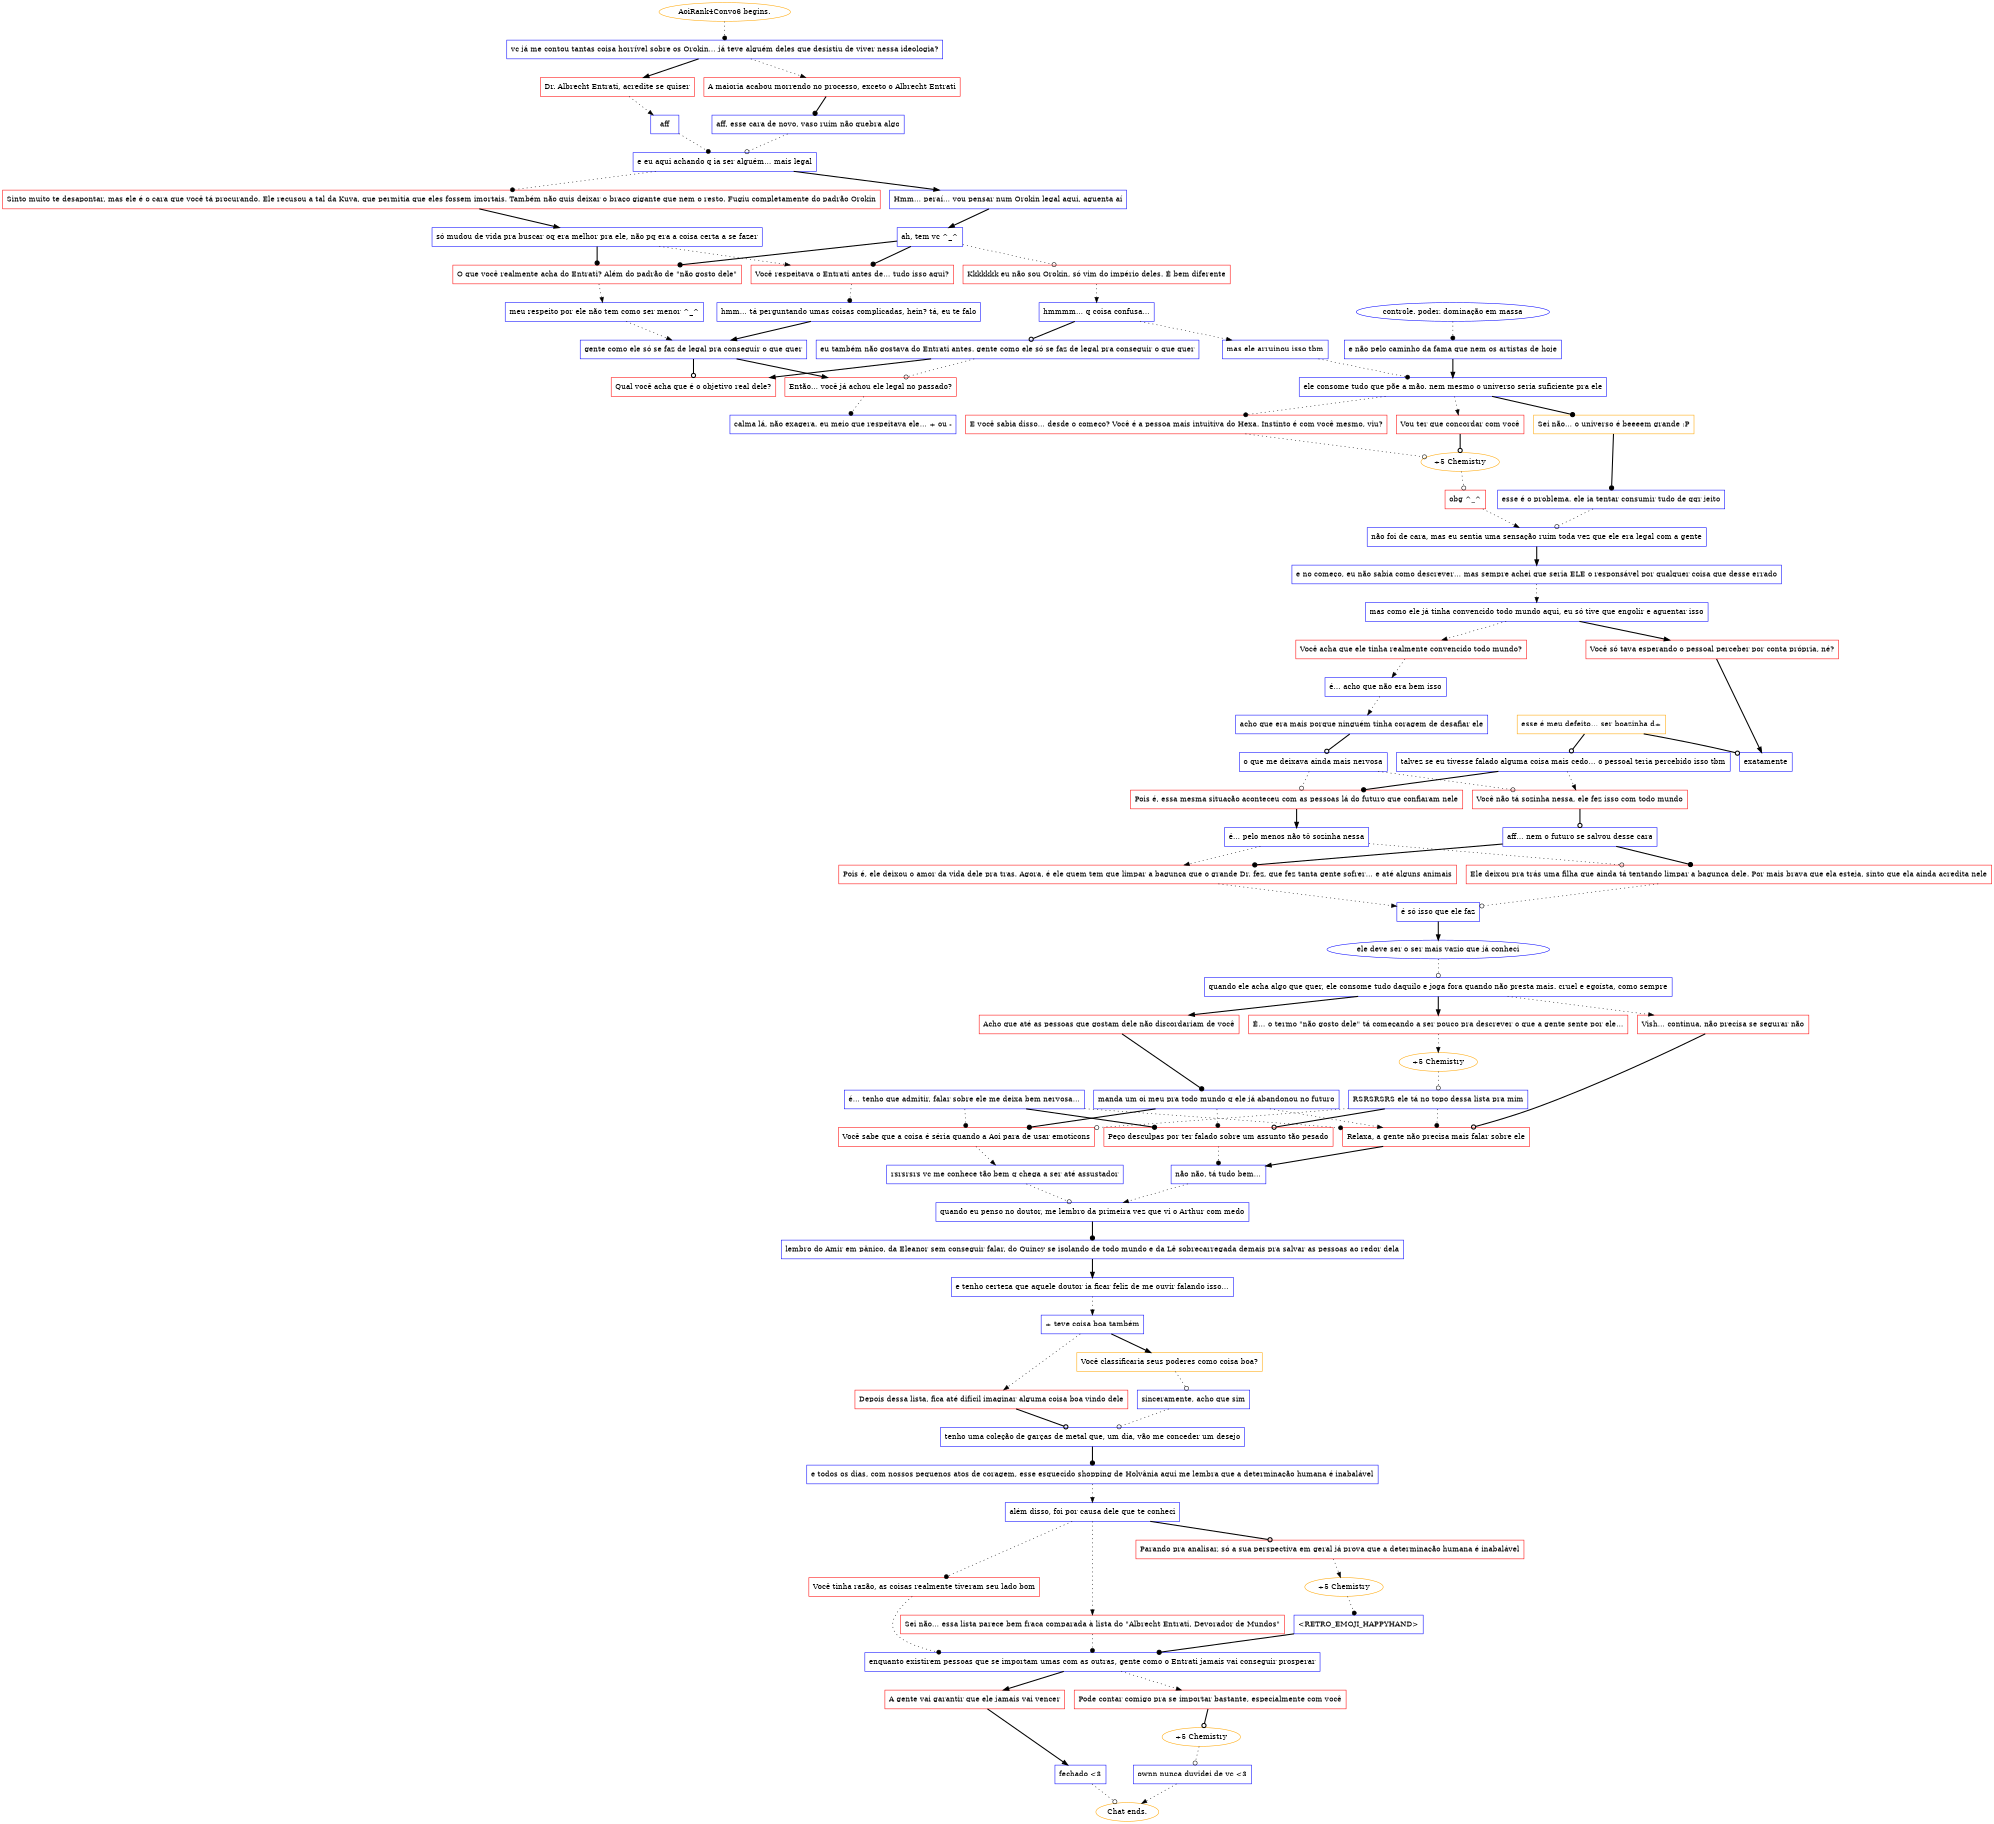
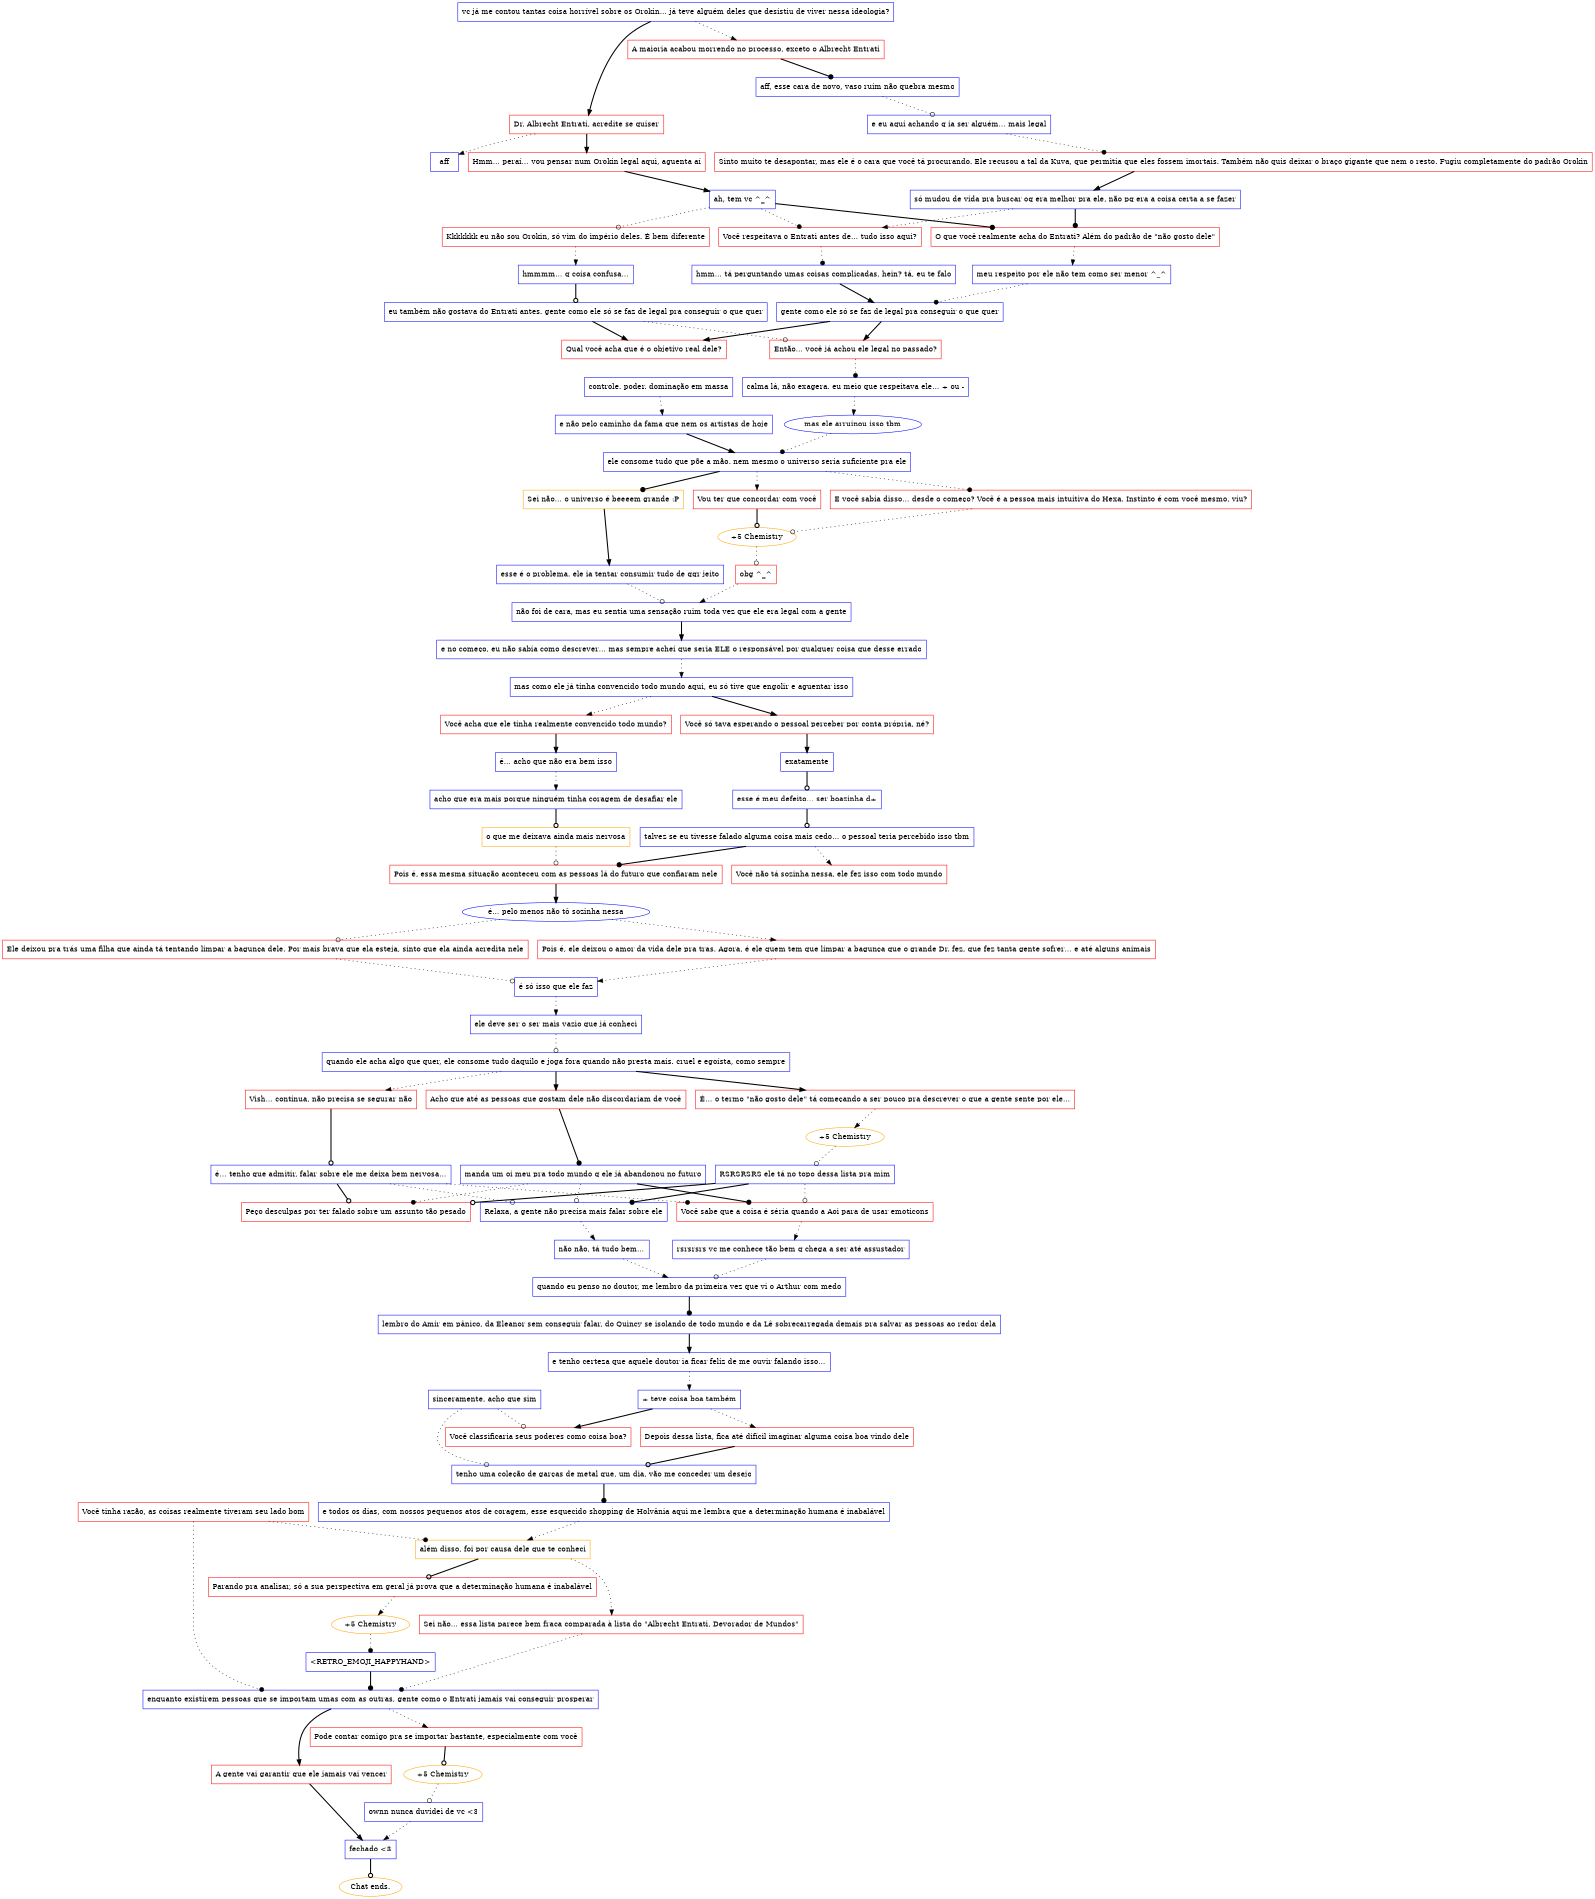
(725, 12) -> none
(808, 124) -> (858, 87)
(693, 142) -> none
(864, 180) -> (587, 141)
(1008, 199) -> (587, 162)
(893, 255) -> (779, 217)
(1453, 312) -> (659, 387)
(1453, 329) -> (661, 403)
(647, 330) -> (983, 293)
(1183, 330) -> (854, 403)
(1275, 349) -> (853, 424)
(693, 366) -> (770, 330)
(1613, 460) -> (607, 534)
(1400, 666) -> (556, 741)
(1591, 724) -> (807, 799)
(1690, 743) -> (807, 779)
(1313, 762) -> (556, 837)
(1451, 781) -> none
(1297, 837) -> (556, 912)
(1580, 837) -> none
(1438, 928) -> (556, 1003)
(1438, 949) -> (556, 1024)
(1592, 1085) -> (331, 1135)
(1316, 1116) -> (579, 1191)
(1437, 1116) -> (703, 1191)
(1080, 1117) -> (342, 1192)
(1199, 1117) -> (450, 1193)
(1436, 1137) -> (574, 1212)
(1218, 1154) -> none
(1327, 1156) -> (586, 1229)
(1170, 1362) -> (538, 1437)
(1180, 1379) -> (510, 1417)
(1092, 1512) -> (503, 1549)
(1010, 1549) -> (346, 1530)
(1103, 1792) -> (371, 1866)
(1161, 1792) -> (399, 1829)
